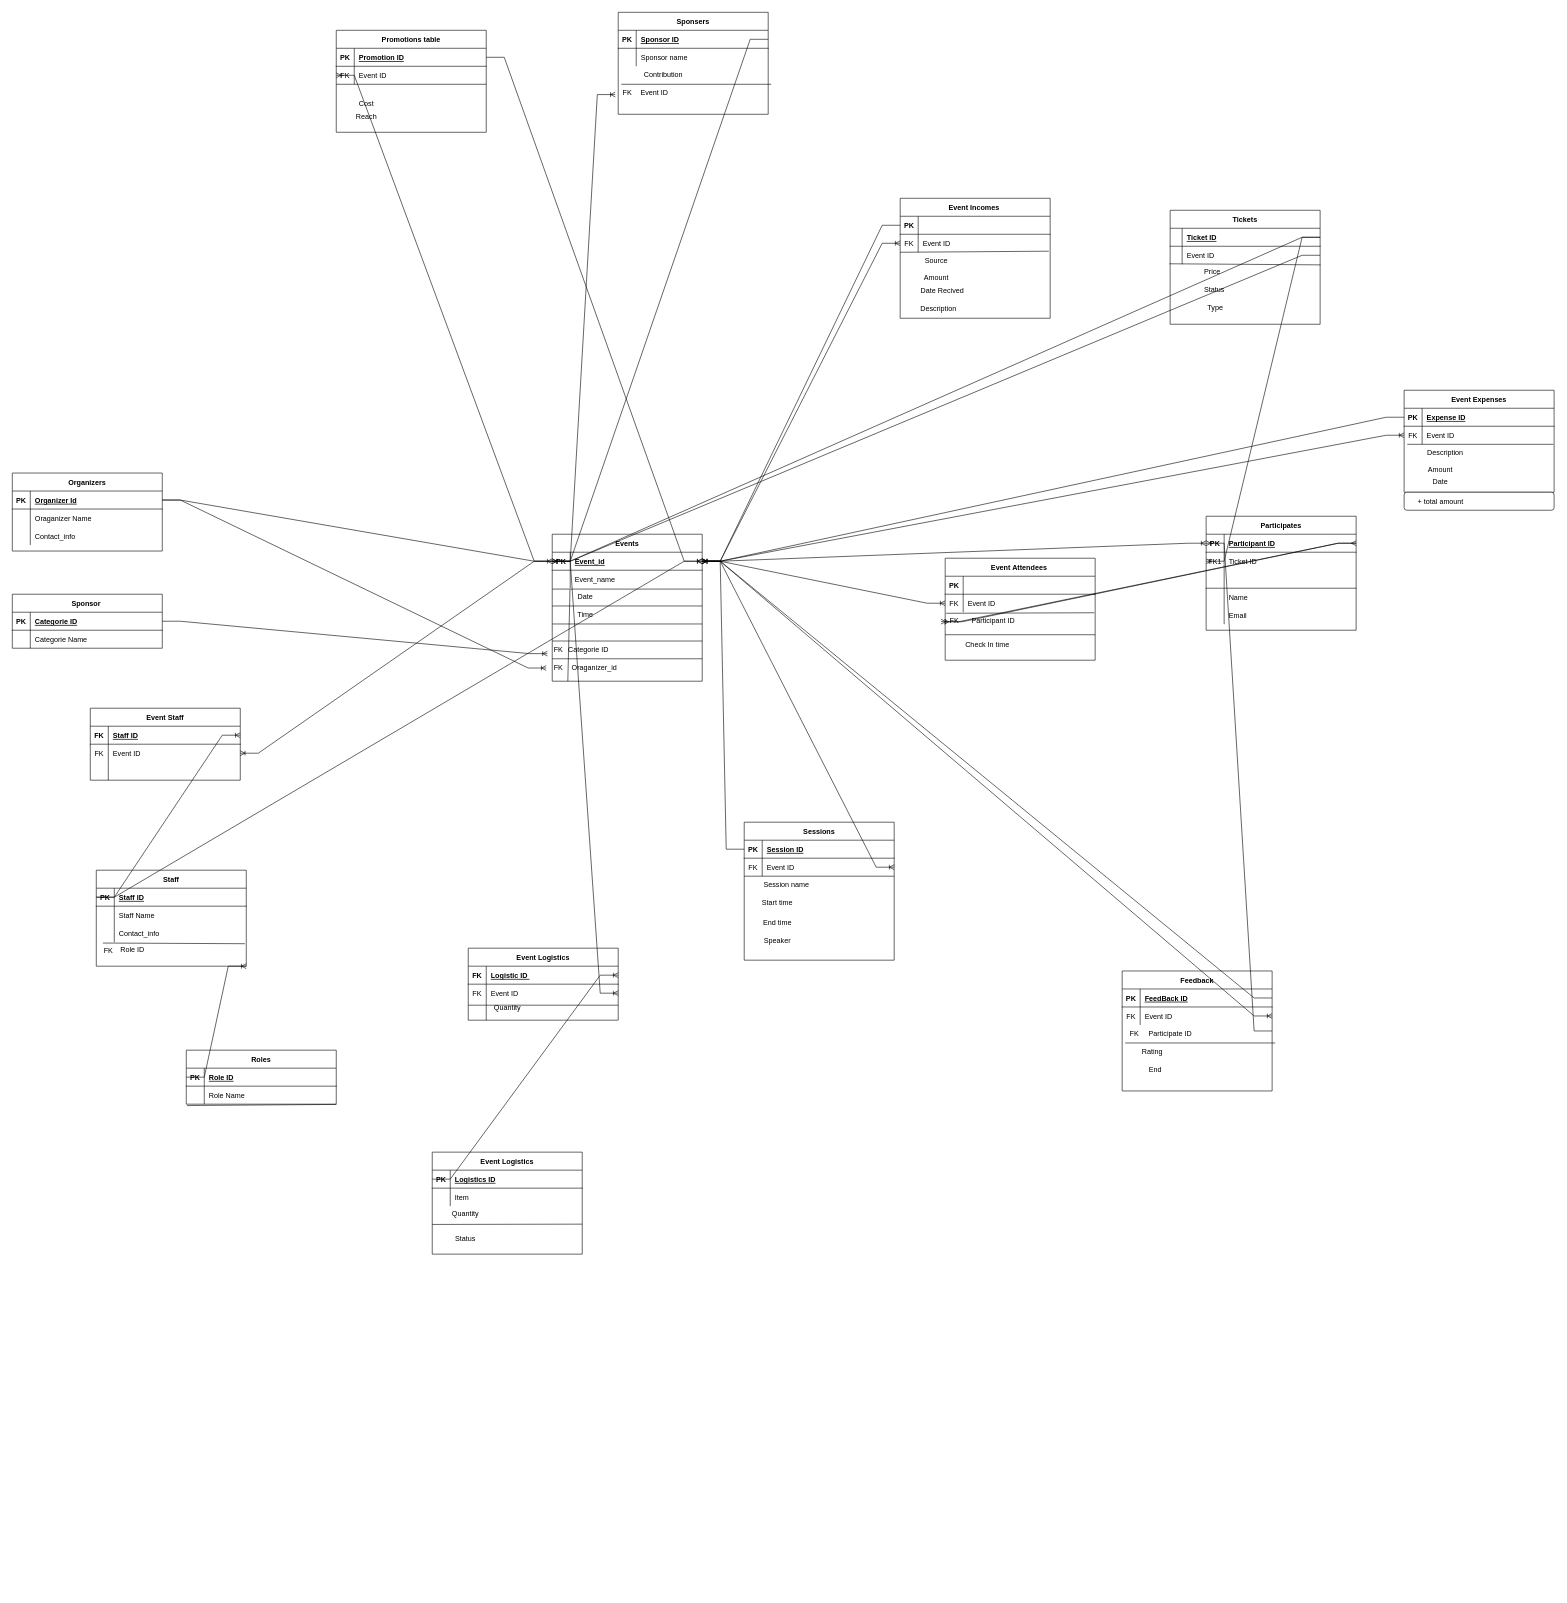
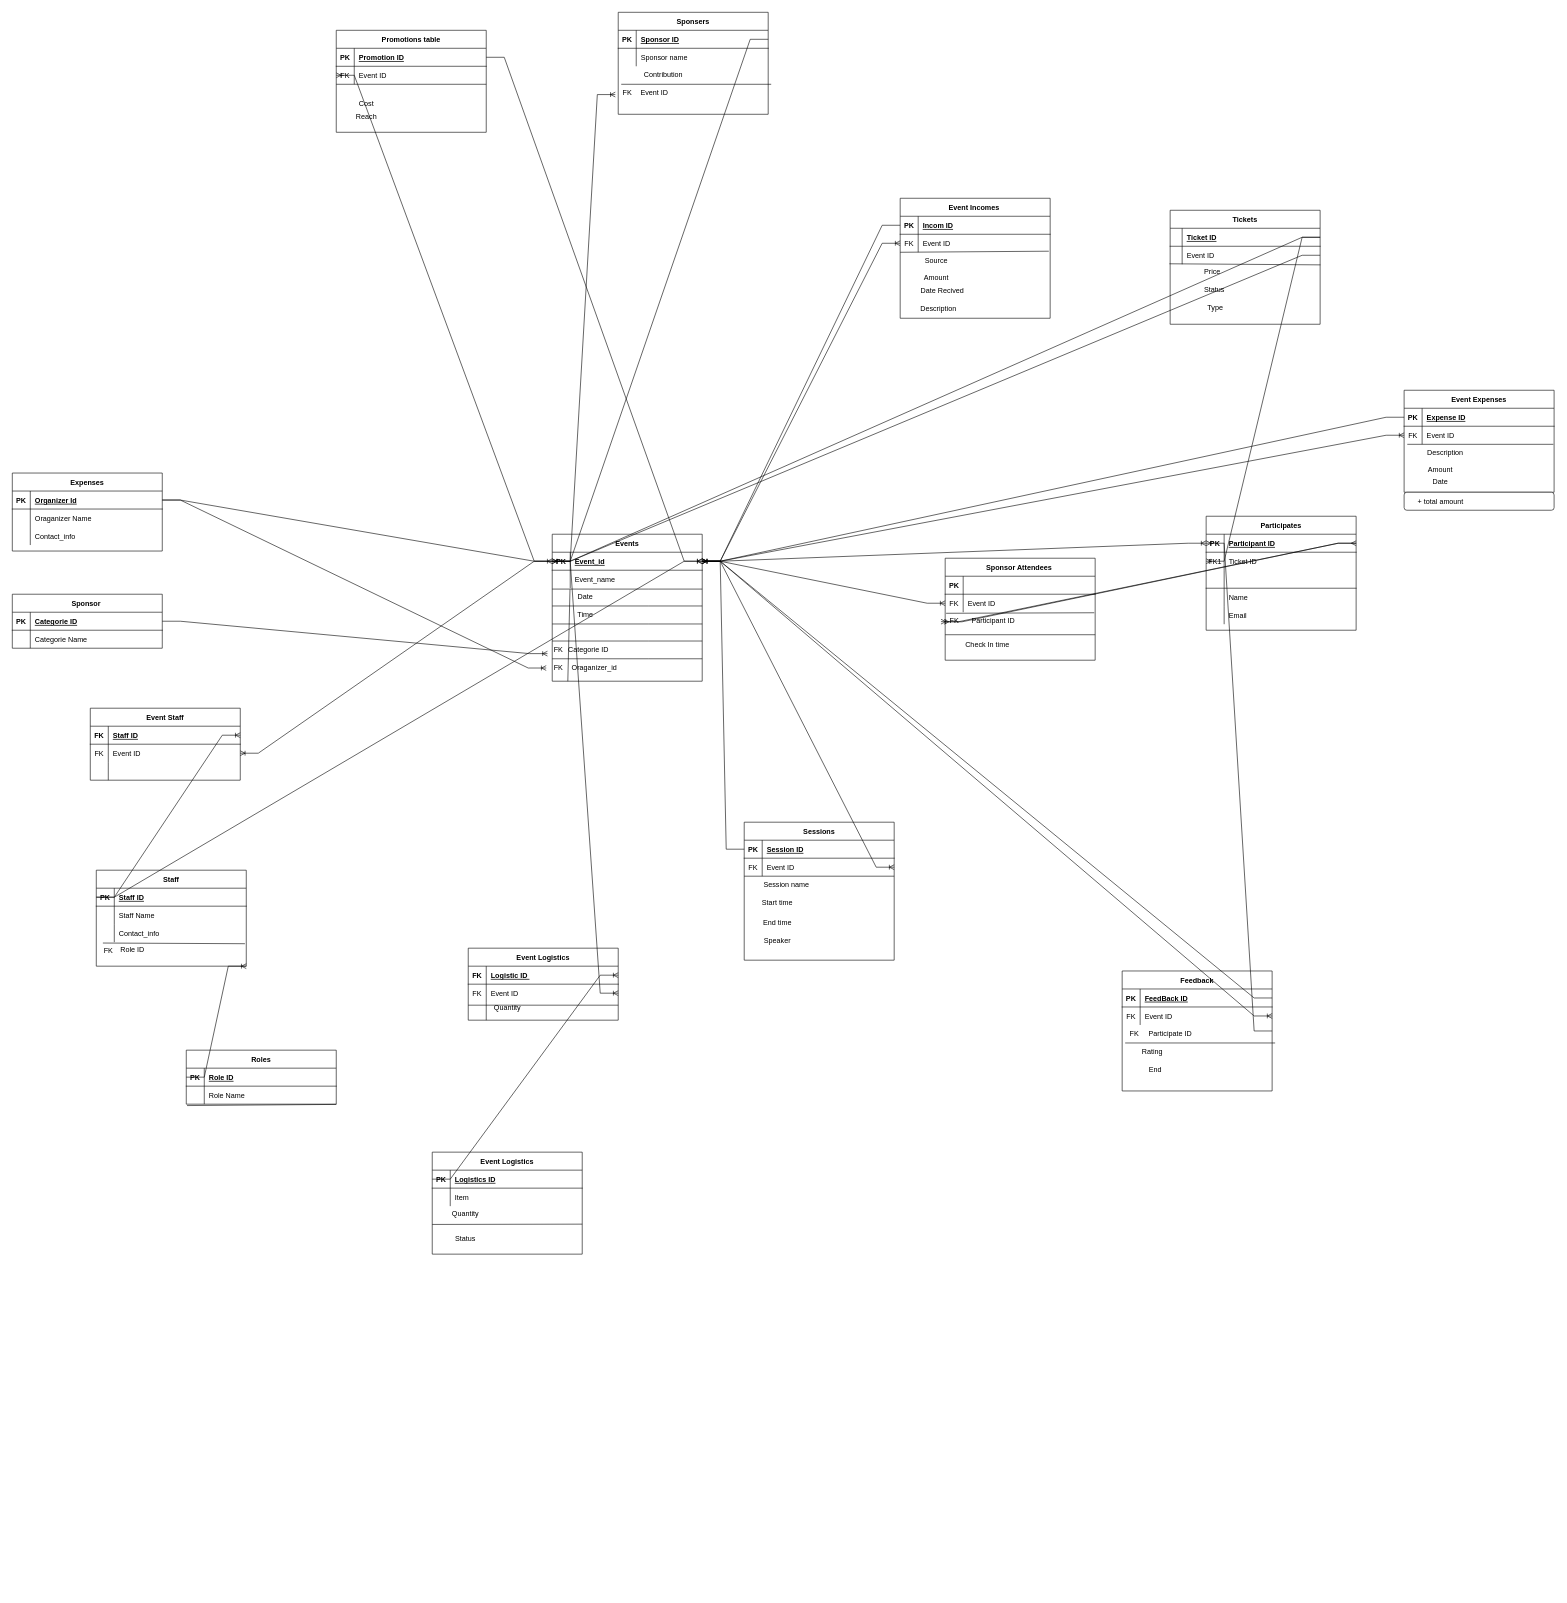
none -> (984, 225)
(87, 482) -> (87, 482)
(1020, 568) -> (1020, 568)
